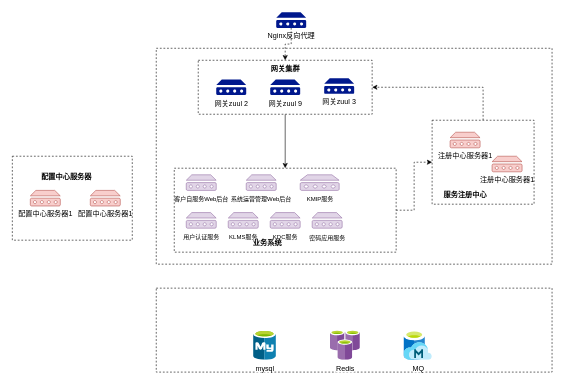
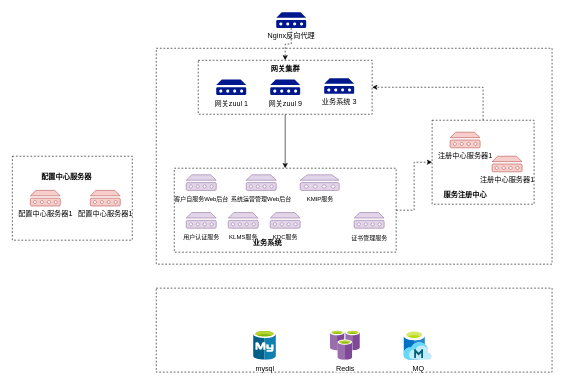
(340, 102) -> (340, 102)
(232, 104) -> (232, 104)
(327, 221) -> none
none -> (369, 221)
